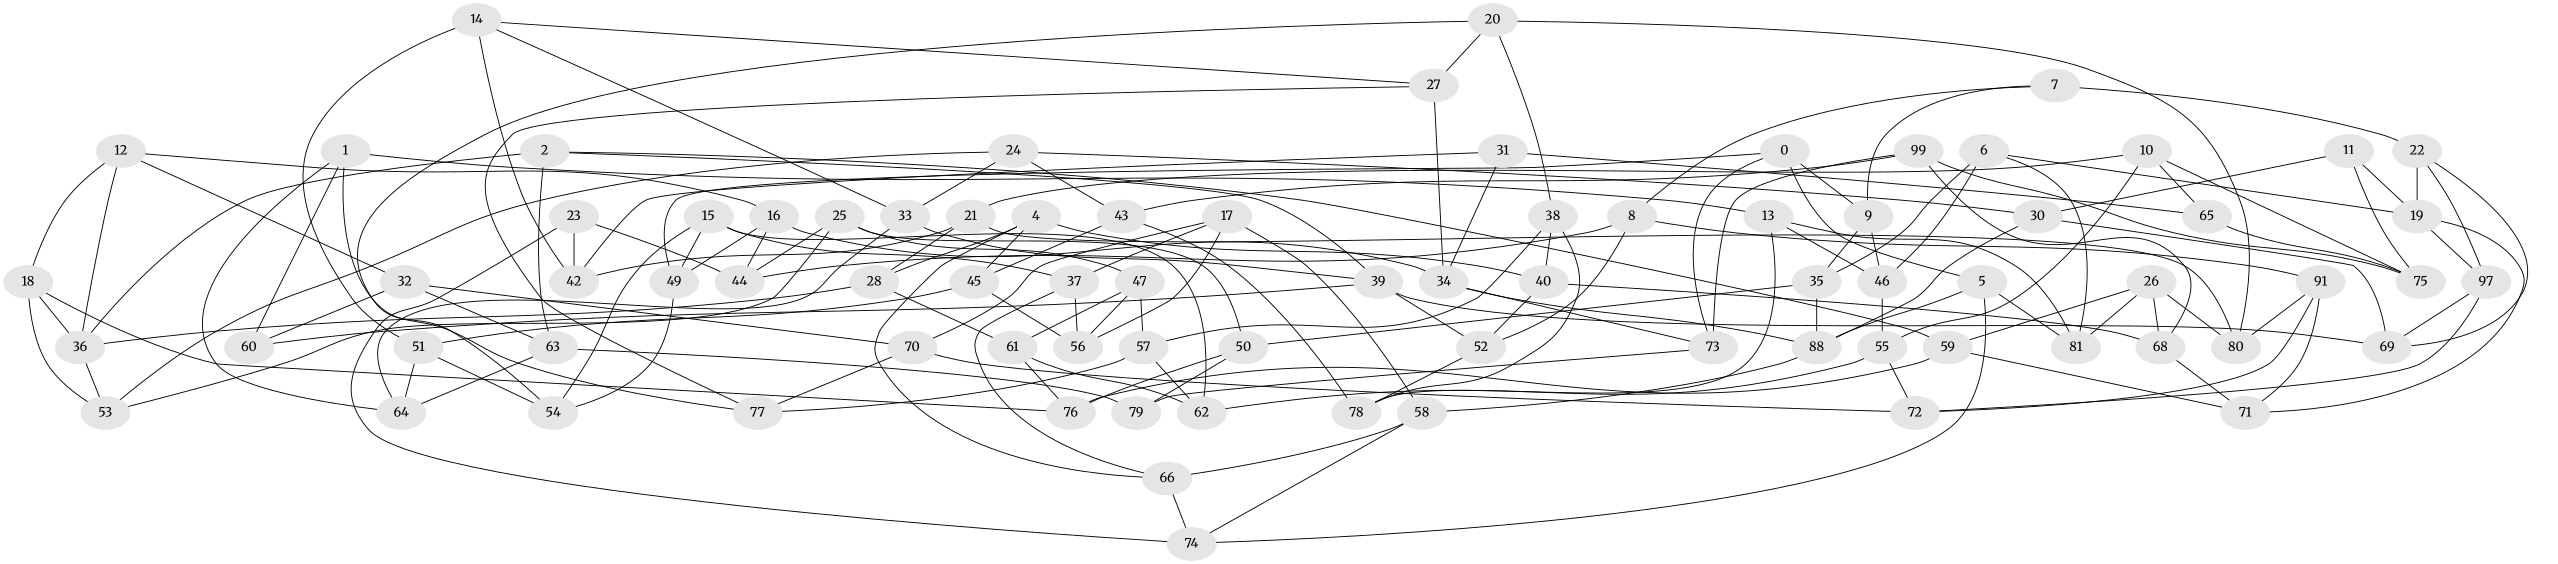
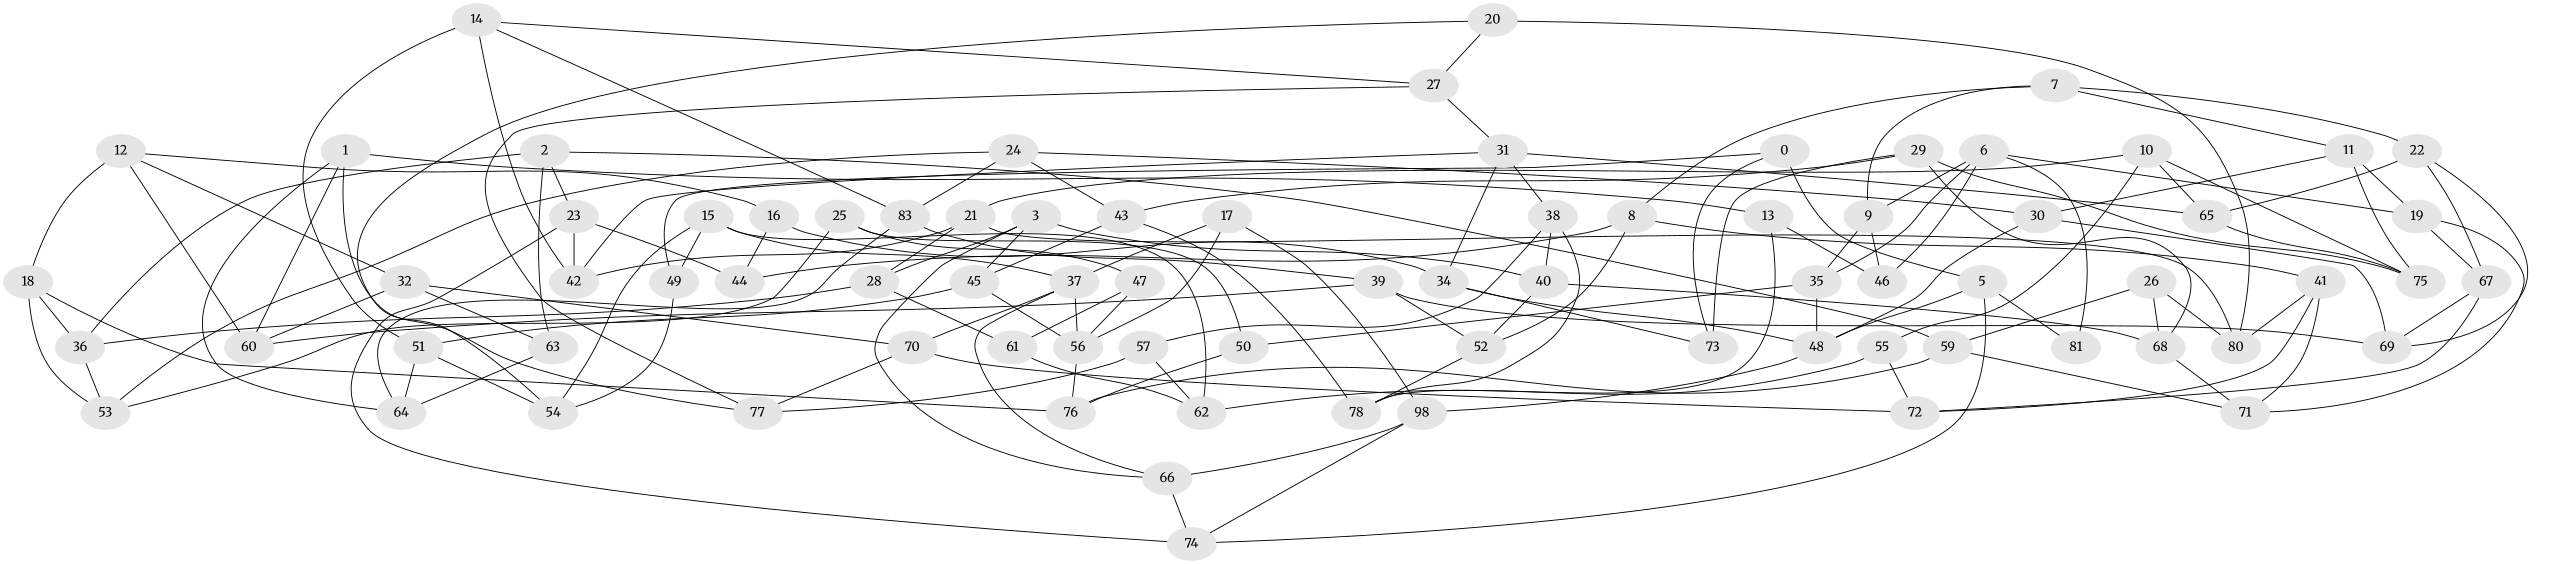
(1530, 117) -> (1528, 184)
none -> (2202, 118)
(1919, 151) -> (1919, 151)
(978, 172) -> (560, 184)
(1827, 184) -> (1932, 180)
(2417, 184) -> (2315, 188)
(1439, 192) -> (1468, 118)
(905, 217) -> (905, 217)
(1036, 217) -> (1036, 217)
(98, 249) -> (185, 249)
(724, 249) -> none
(790, 249) -> none
(1993, 254) -> none
(1051, 262) -> (993, 315)
(2321, 282) -> (2321, 282)
(2486, 282) -> (2486, 282)
(1141, 309) -> none
(1882, 315) -> none
(2114, 315) -> none
(1817, 348) -> (1817, 348)
(1037, 376) -> (1074, 380)
(1136, 413) -> none
(1422, 413) -> (1422, 413)
